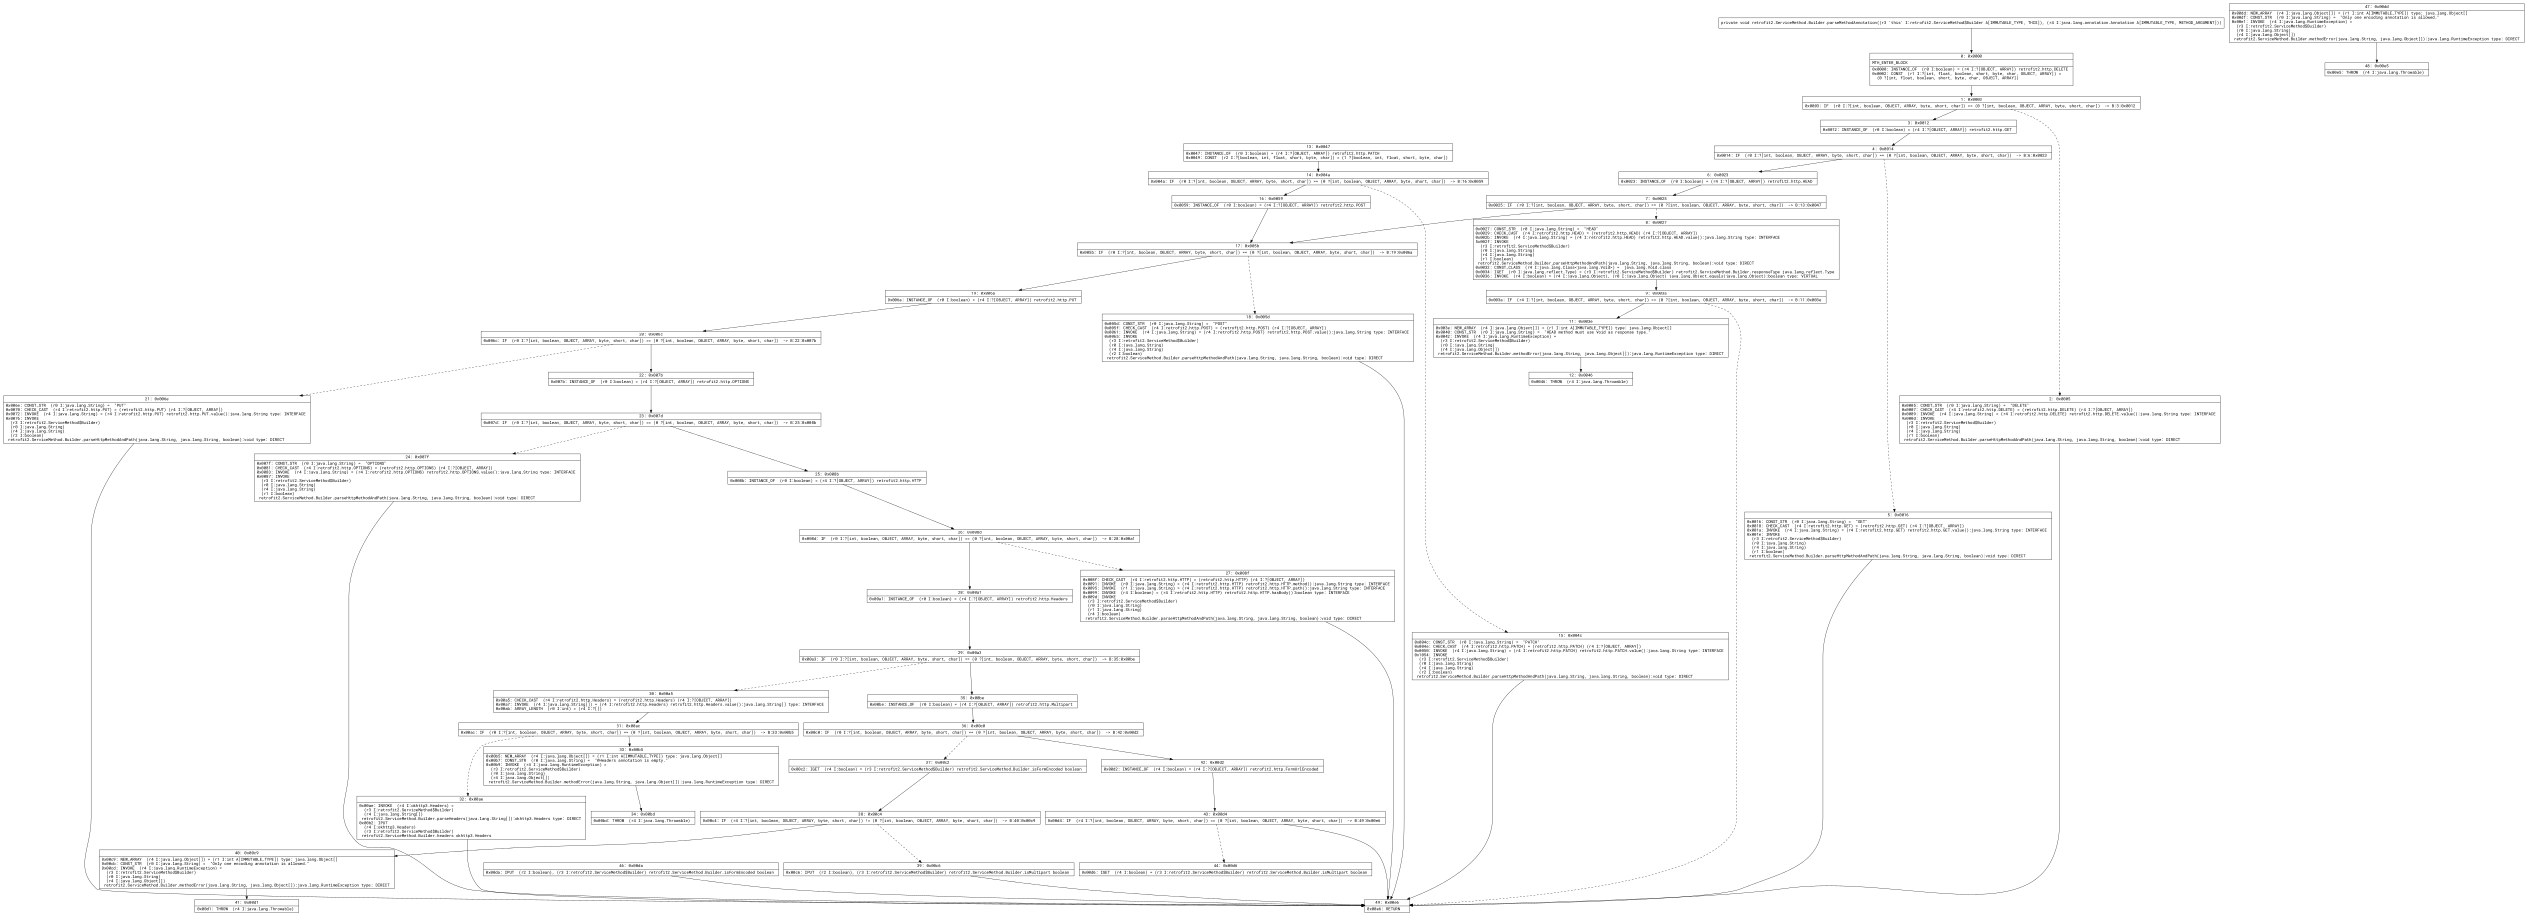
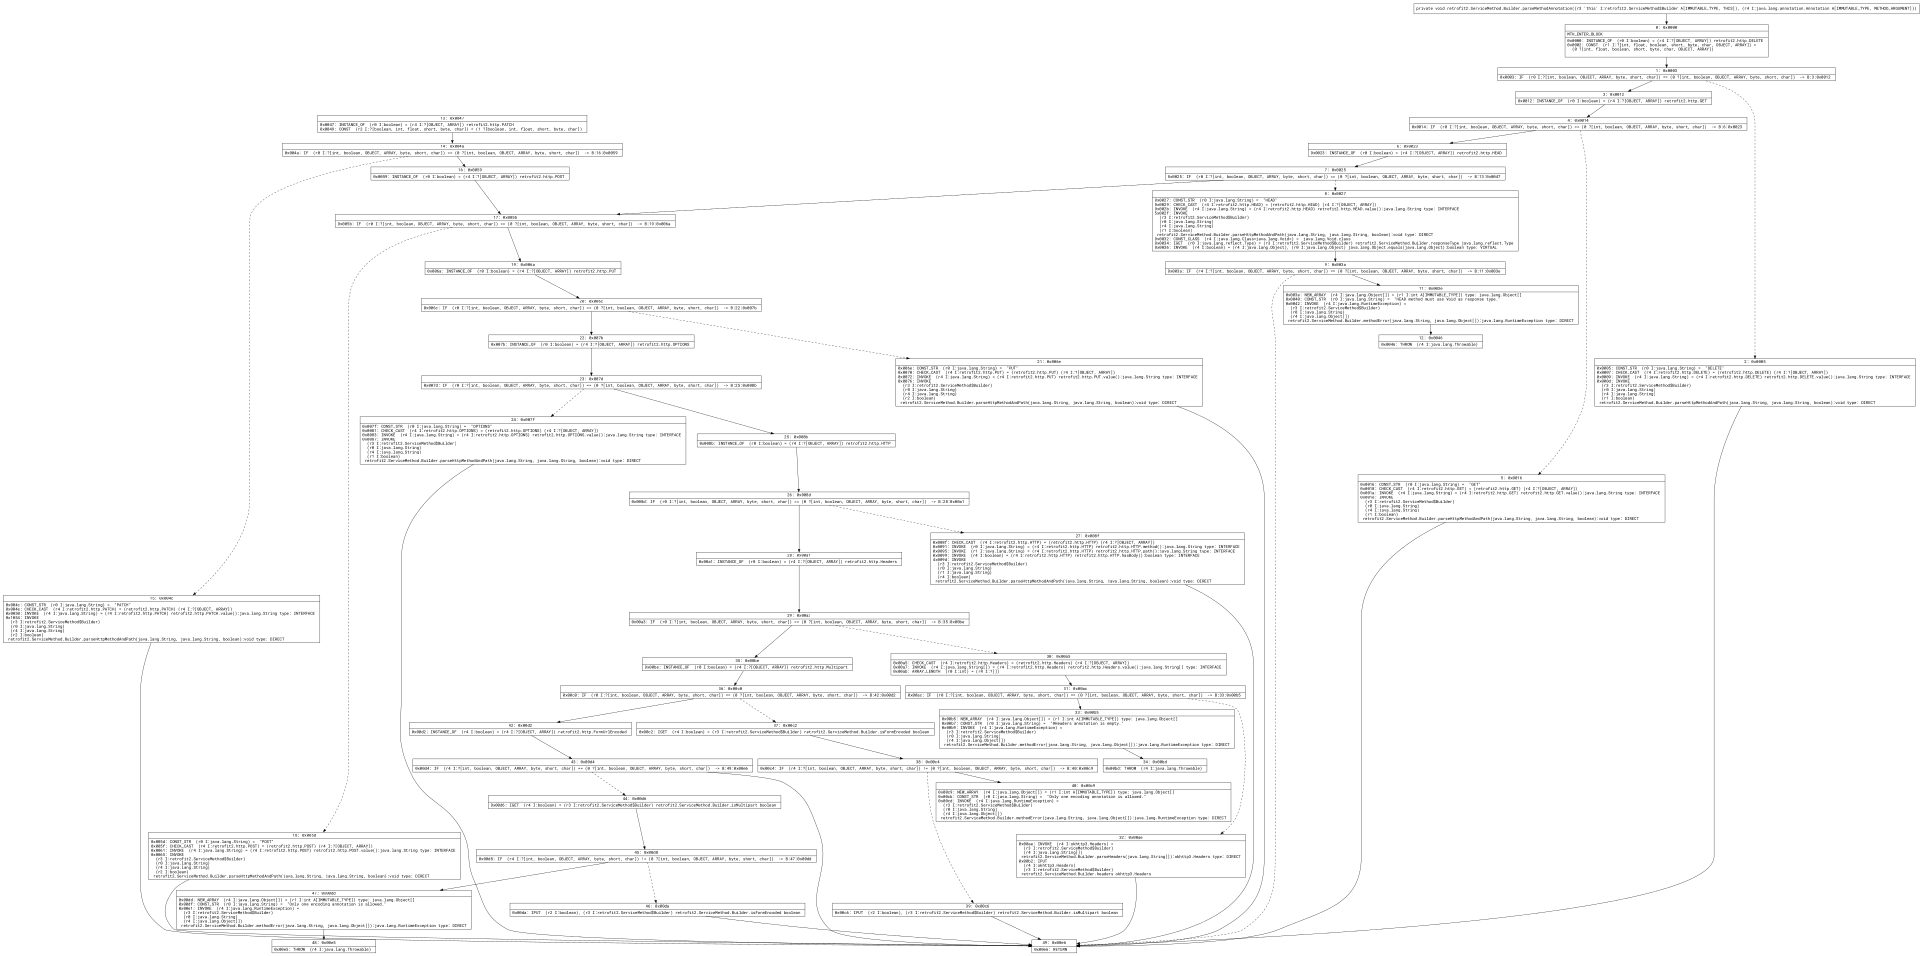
(1921, 418) -> (1616, 381)
(1102, 597) -> (952, 560)
none -> (646, 856)
(247, 906) -> none
